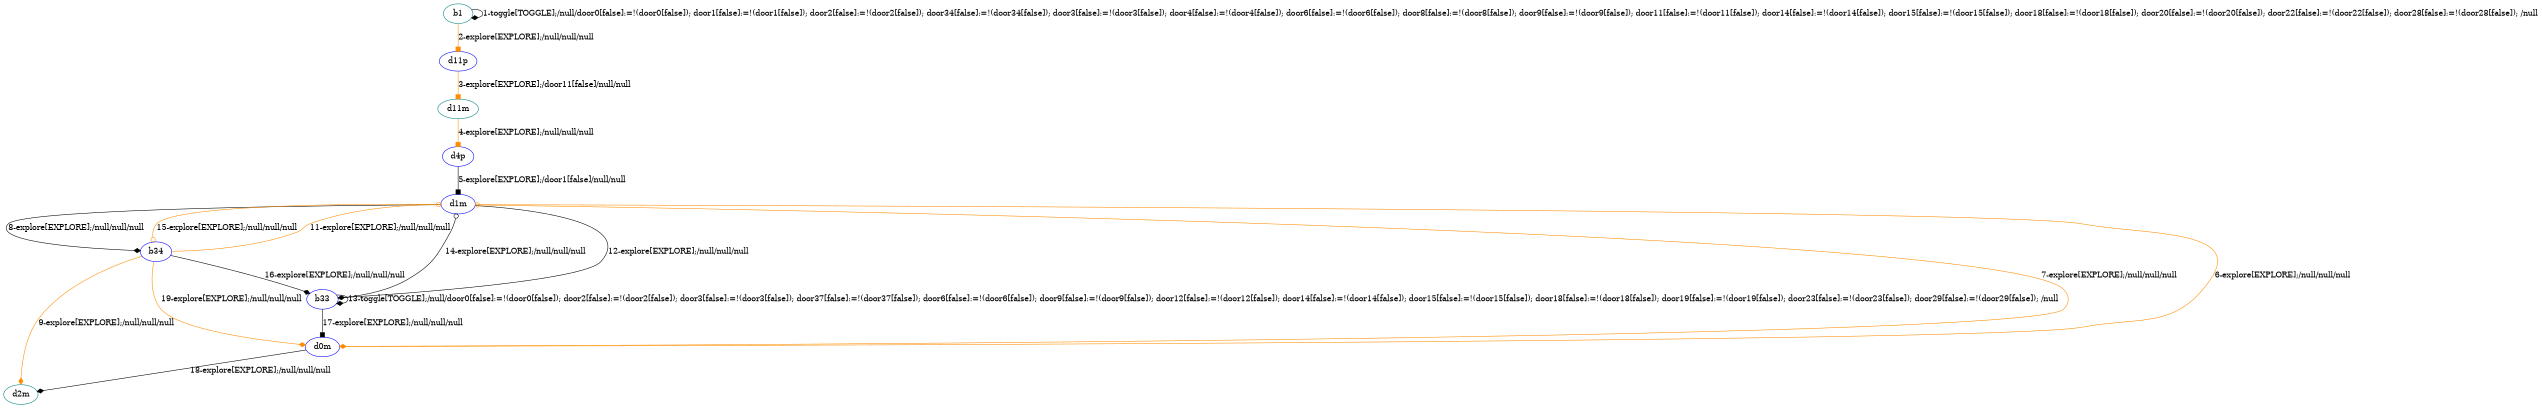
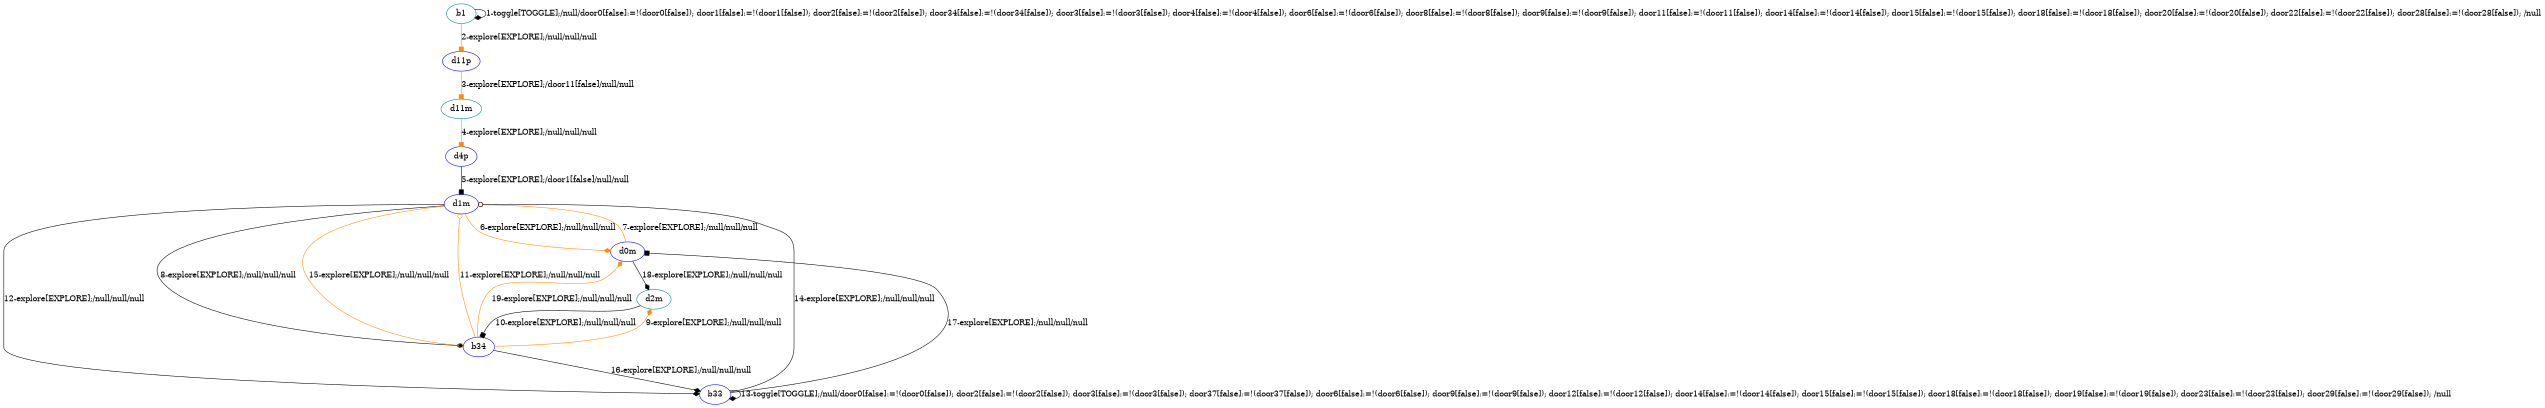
none -> (559, 311)
